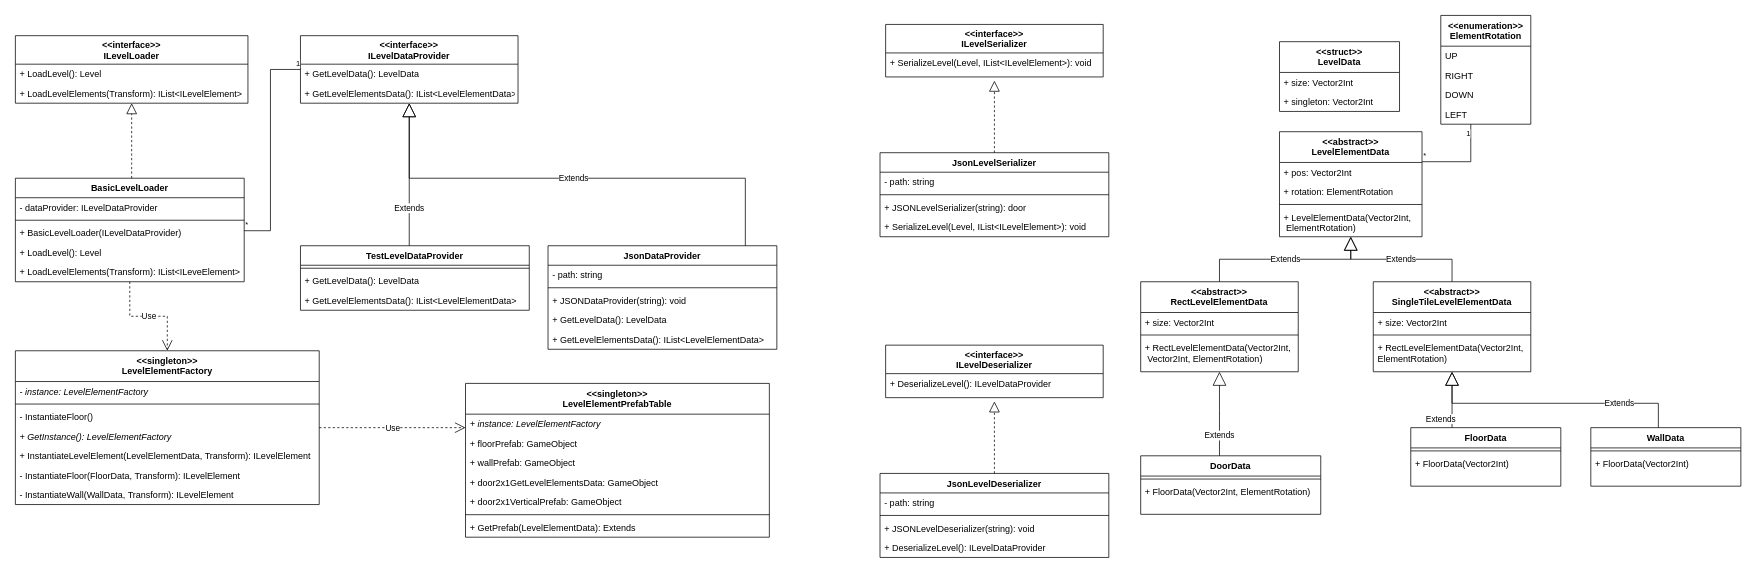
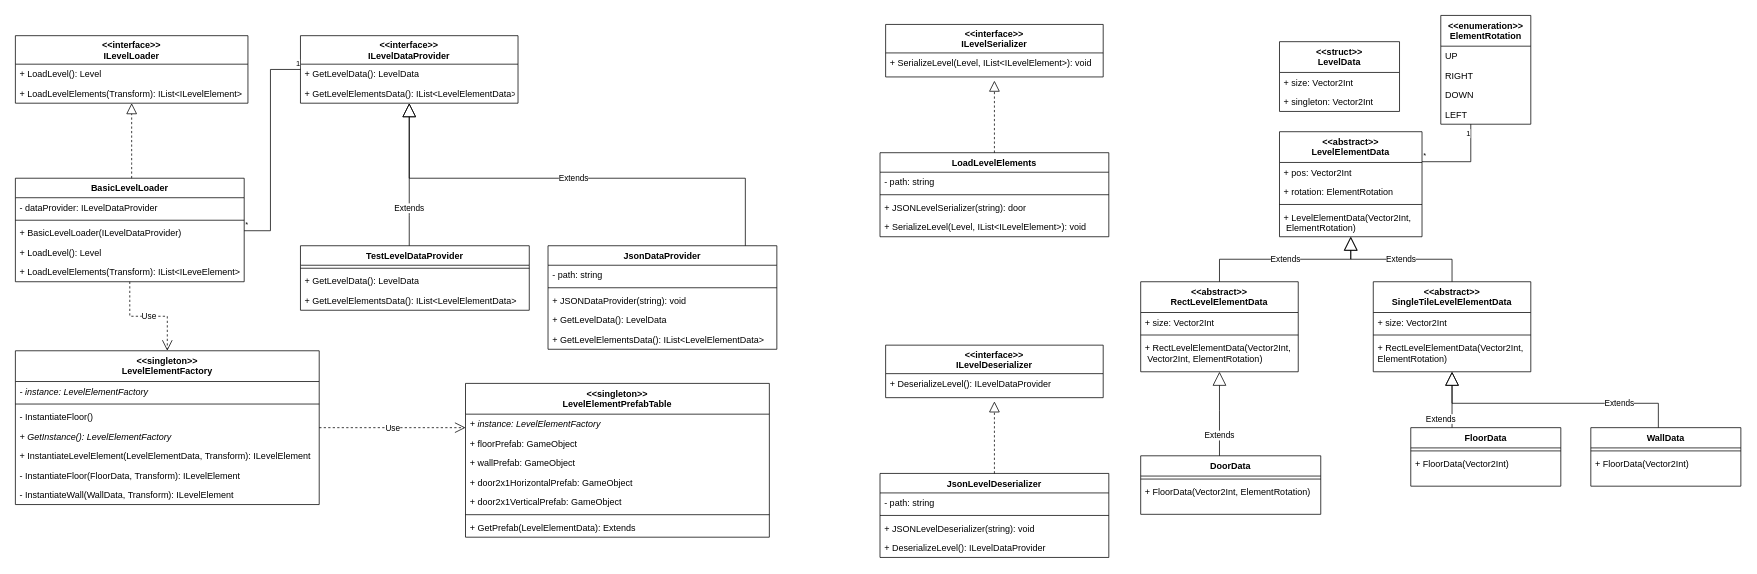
(994, 163) -> (994, 163)
(567, 483) -> (557, 483)
